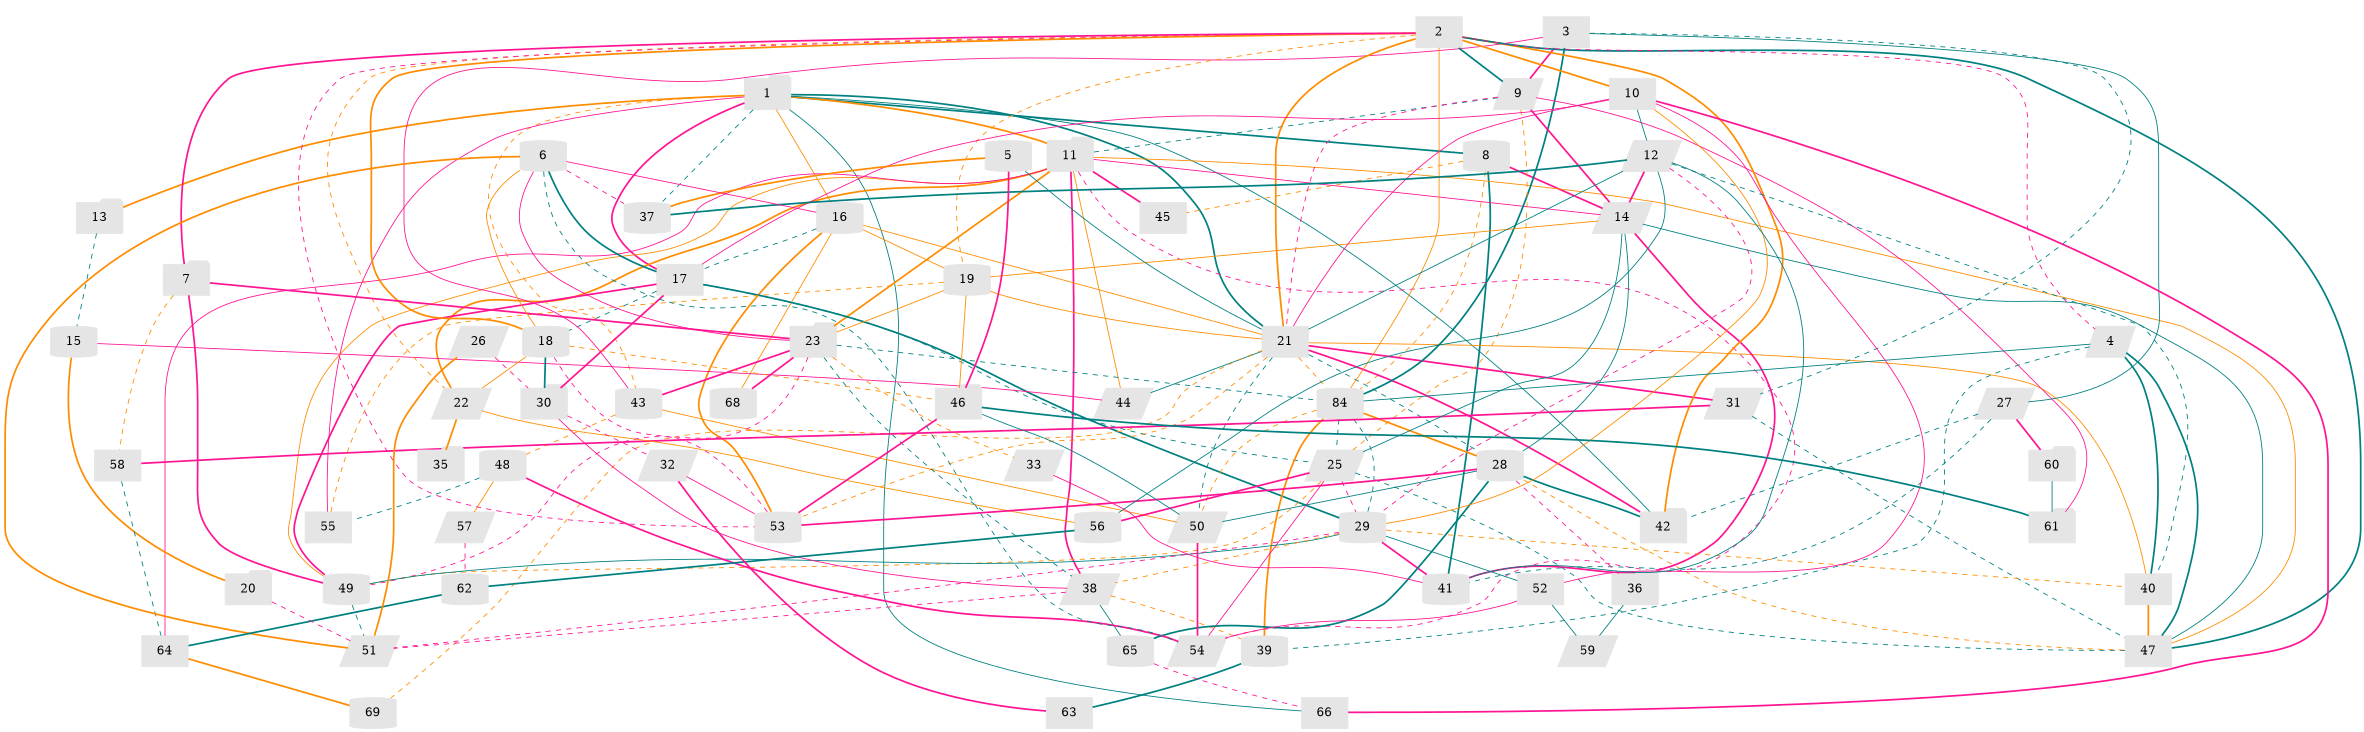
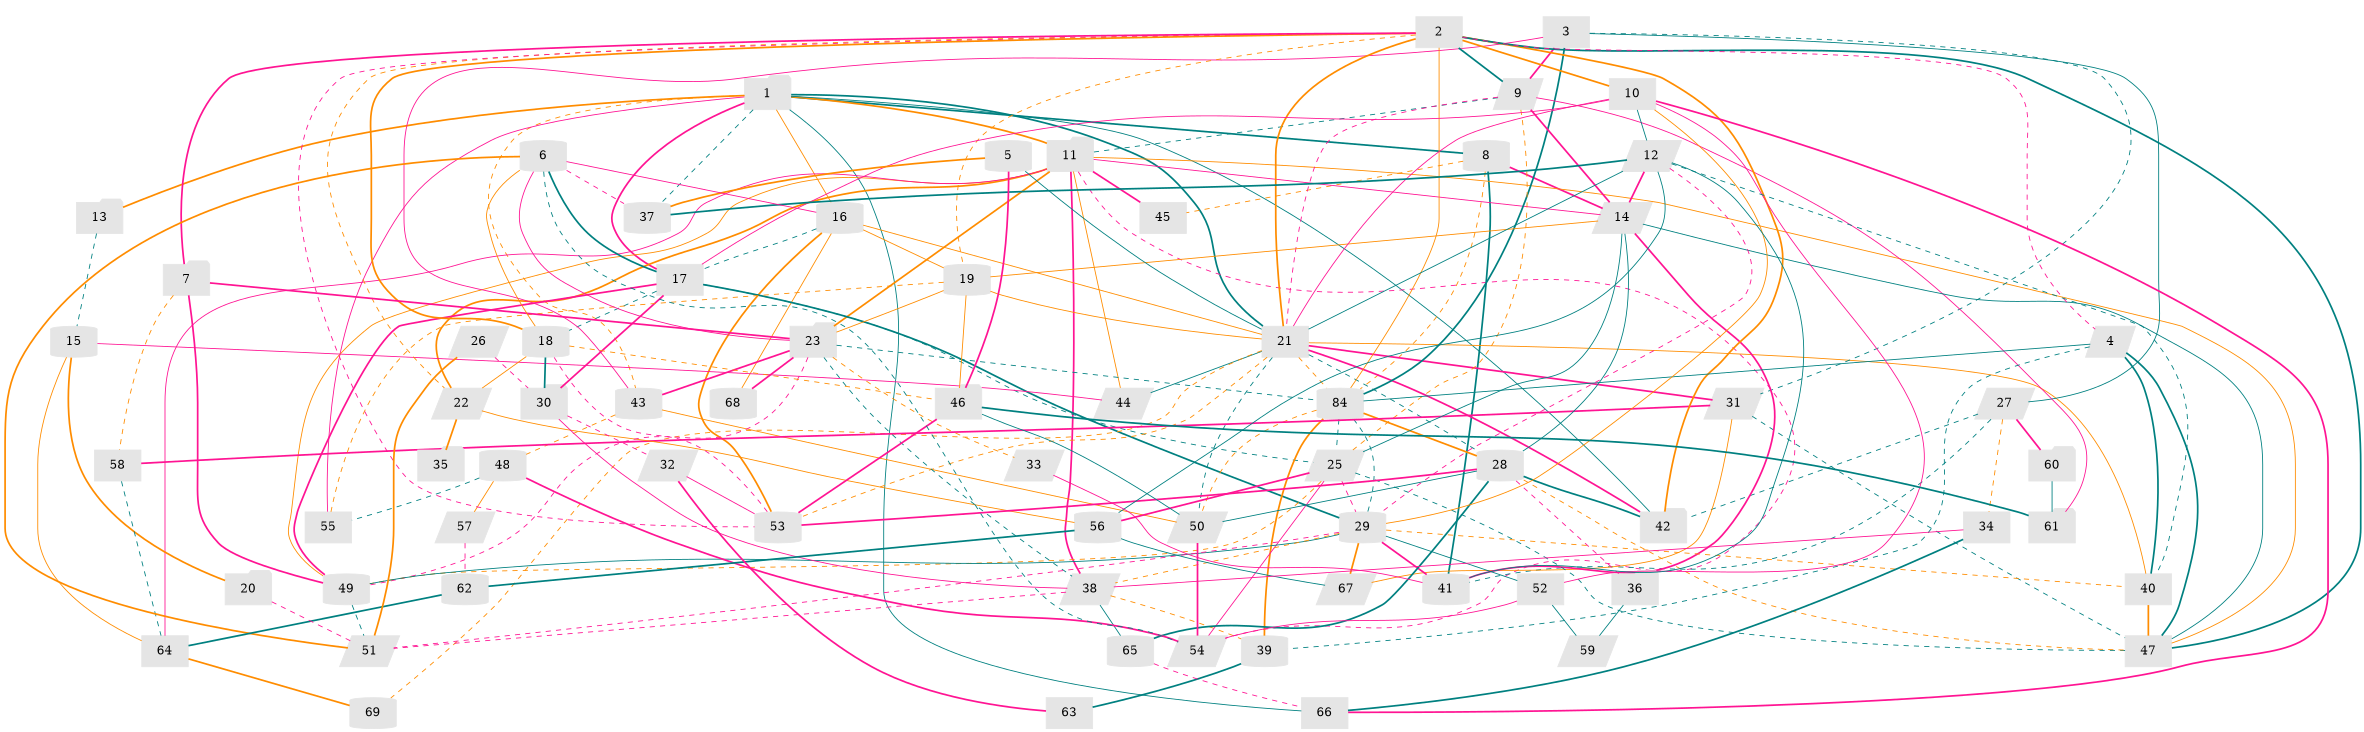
none -> (38, 521)
none -> (1987, 527)
none -> (1346, 589)
